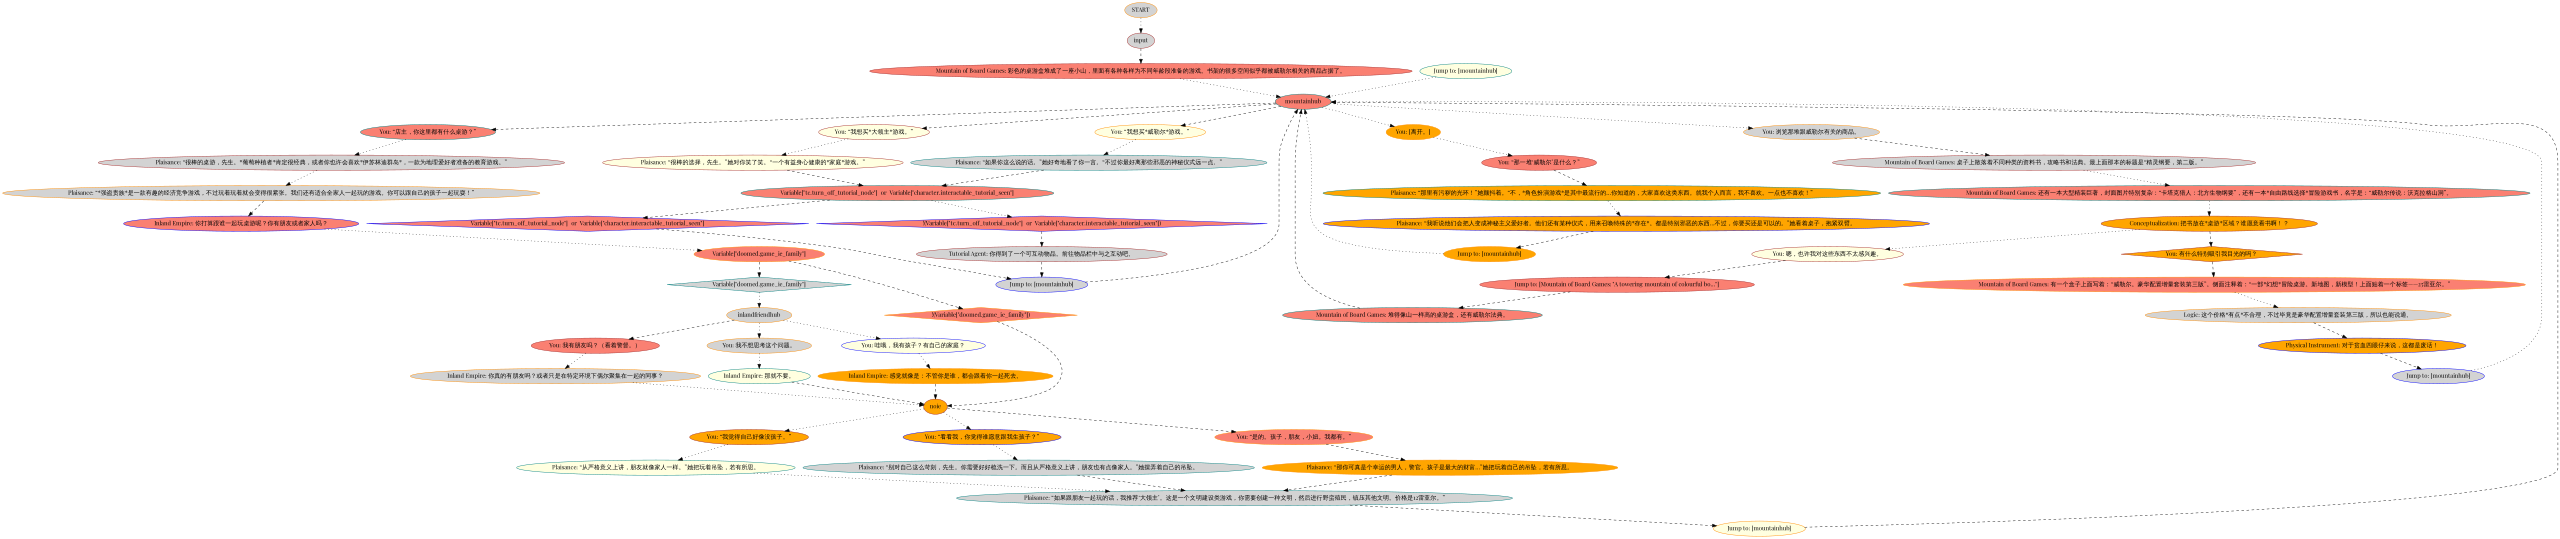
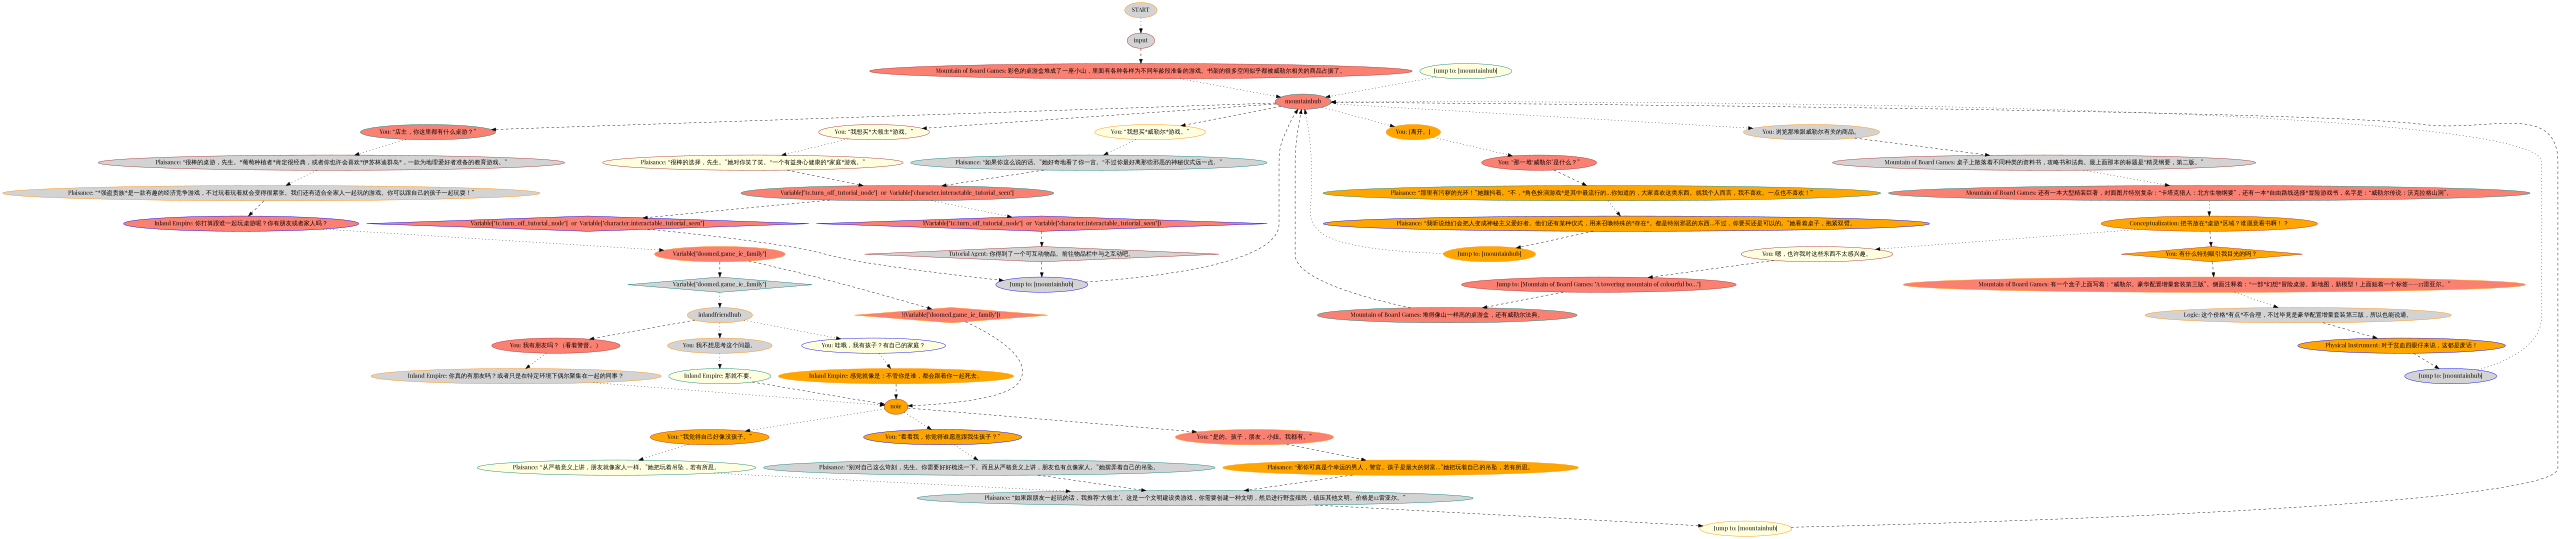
(1042, 254) -> (1042, 254)
